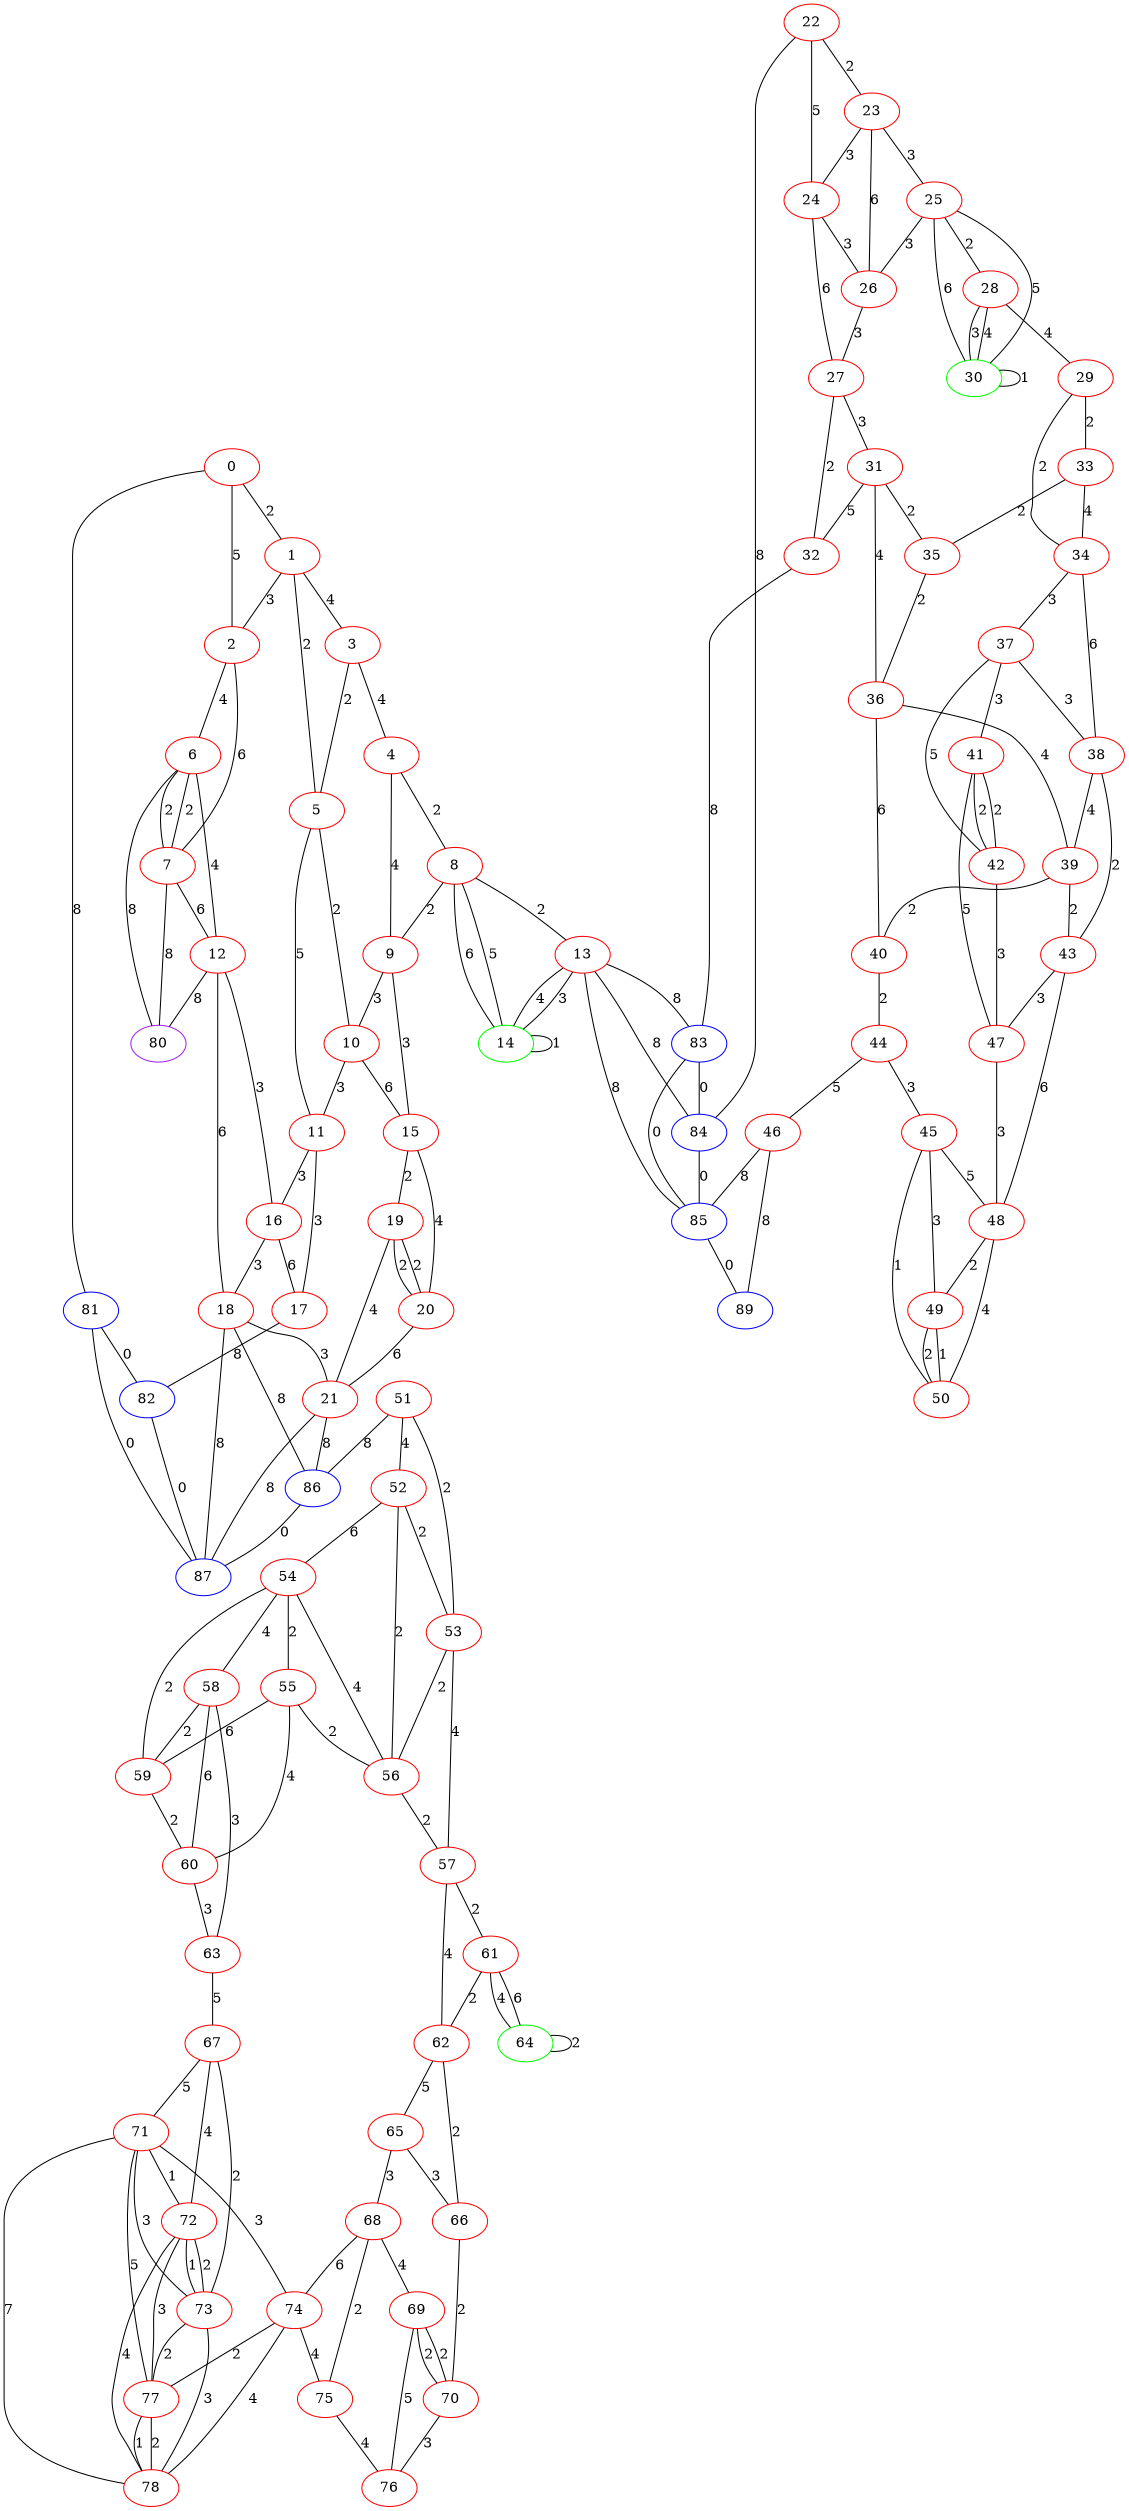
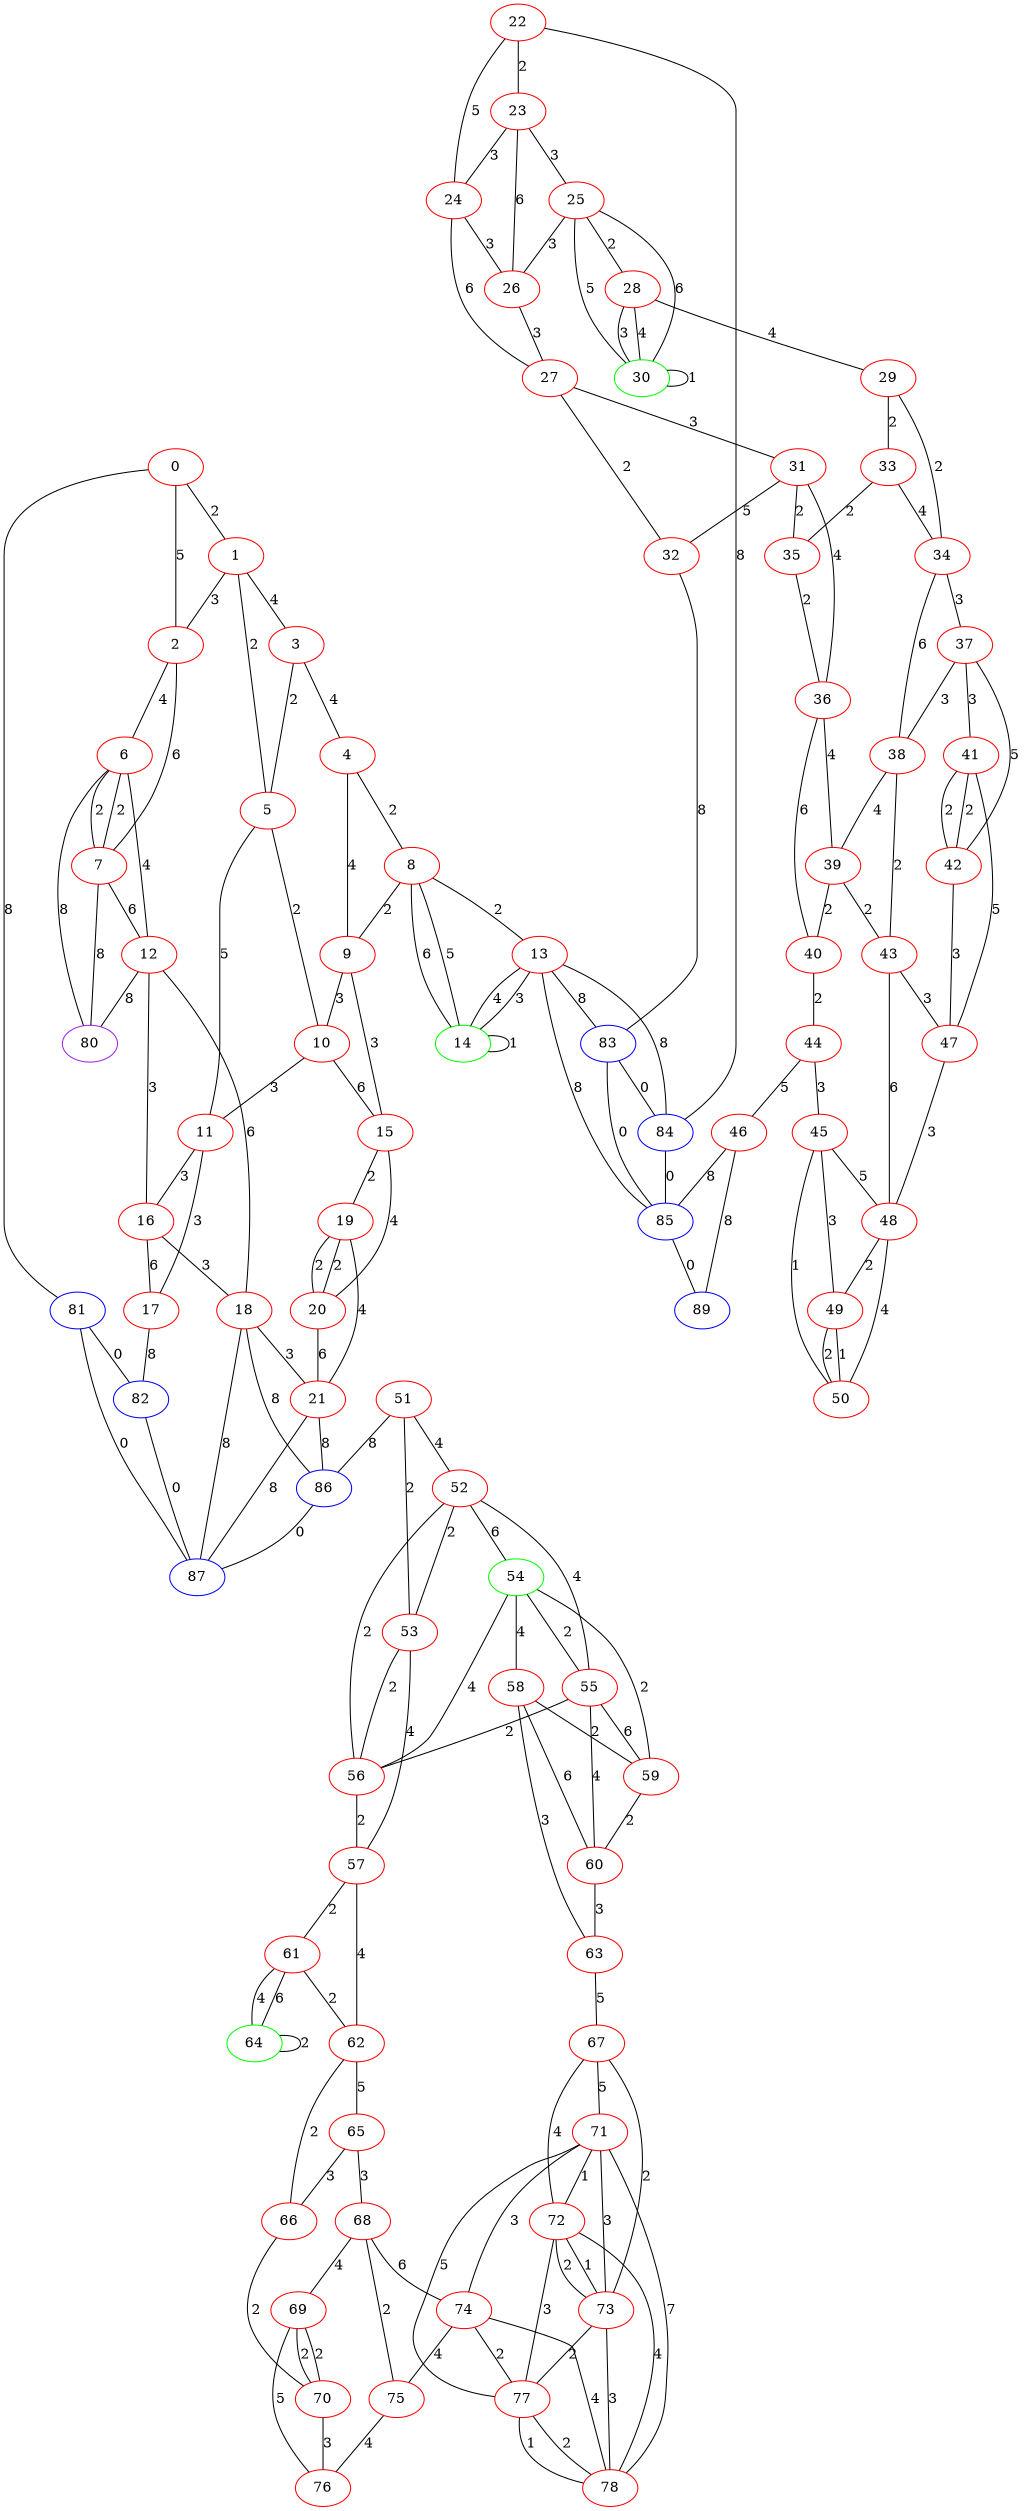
none -> (560, 1569)
(288, 1577) -> (516, 1577)
